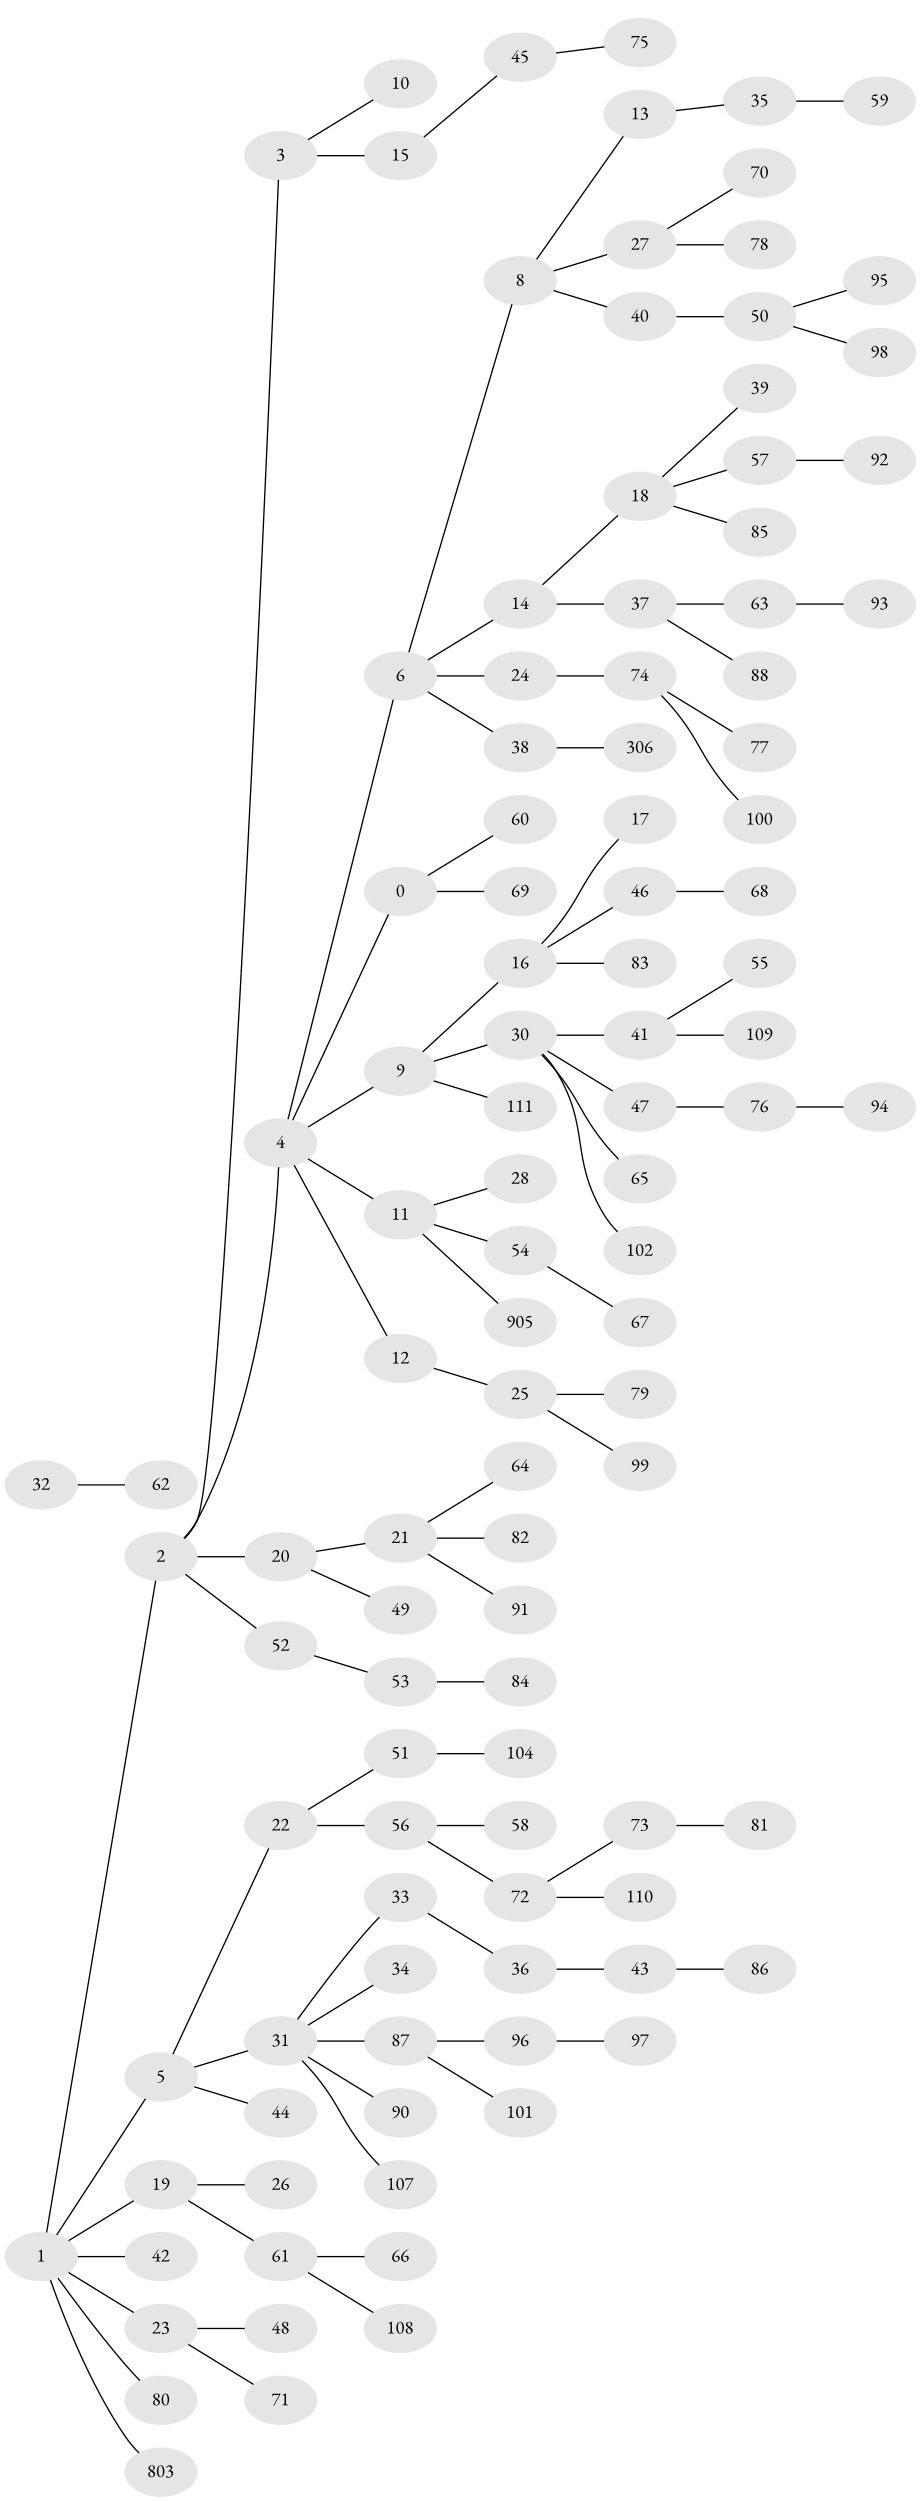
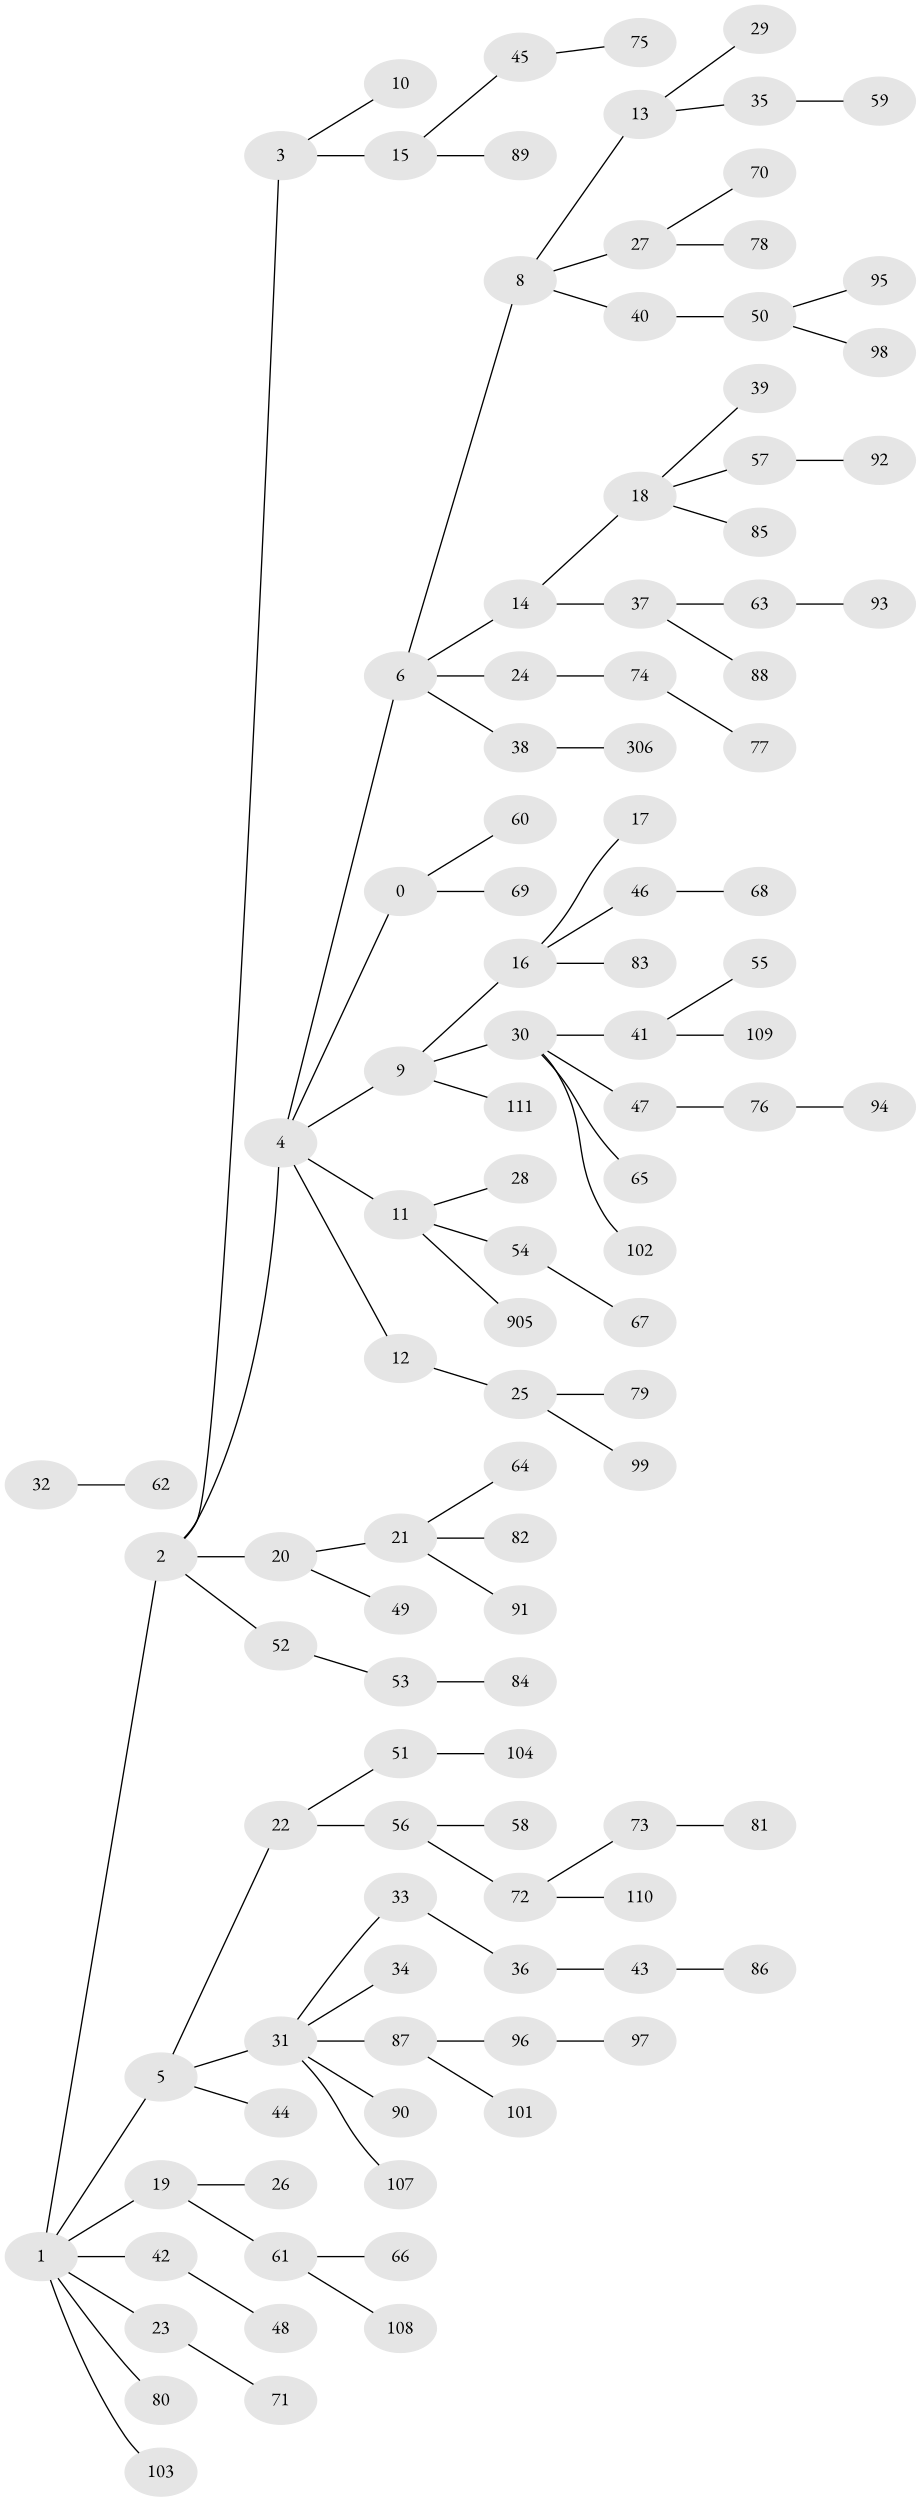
none -> (760, 29)
none -> (520, 156)
(760, 820) -> none
(221, 2328) -> (221, 2293)
(161, 2472) -> (161, 2472)
